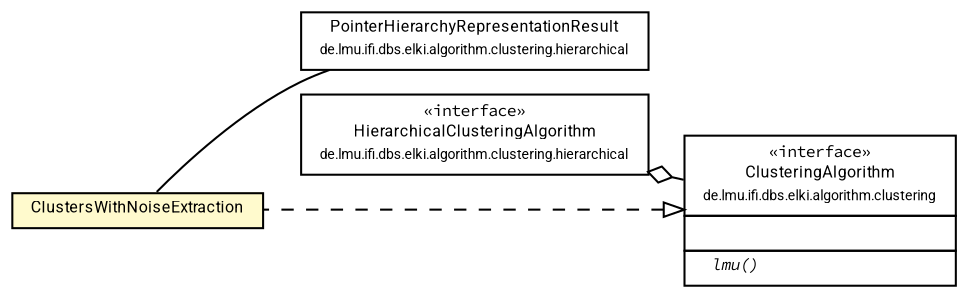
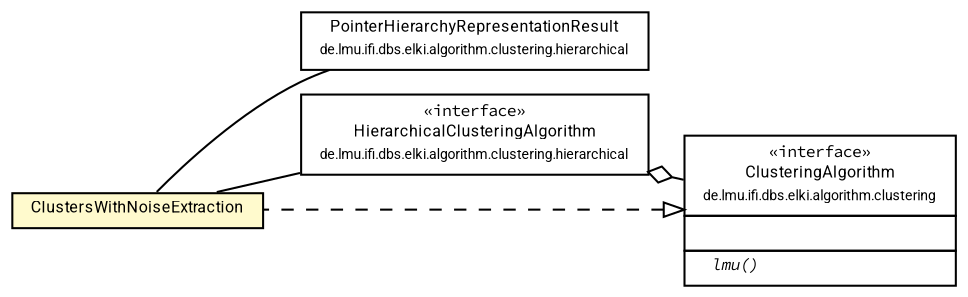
none -> (258, 182)
